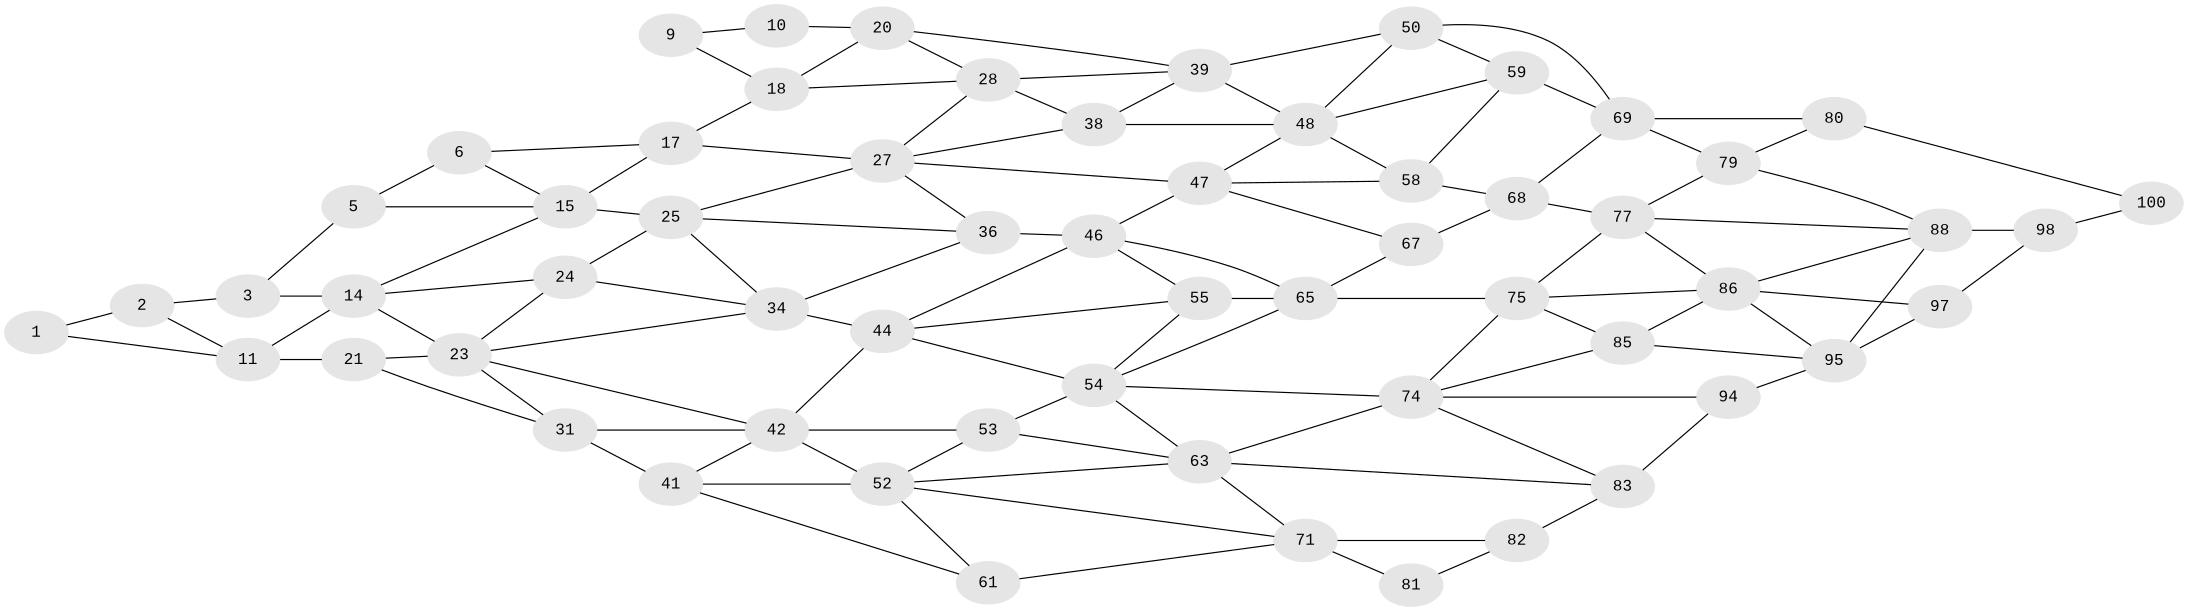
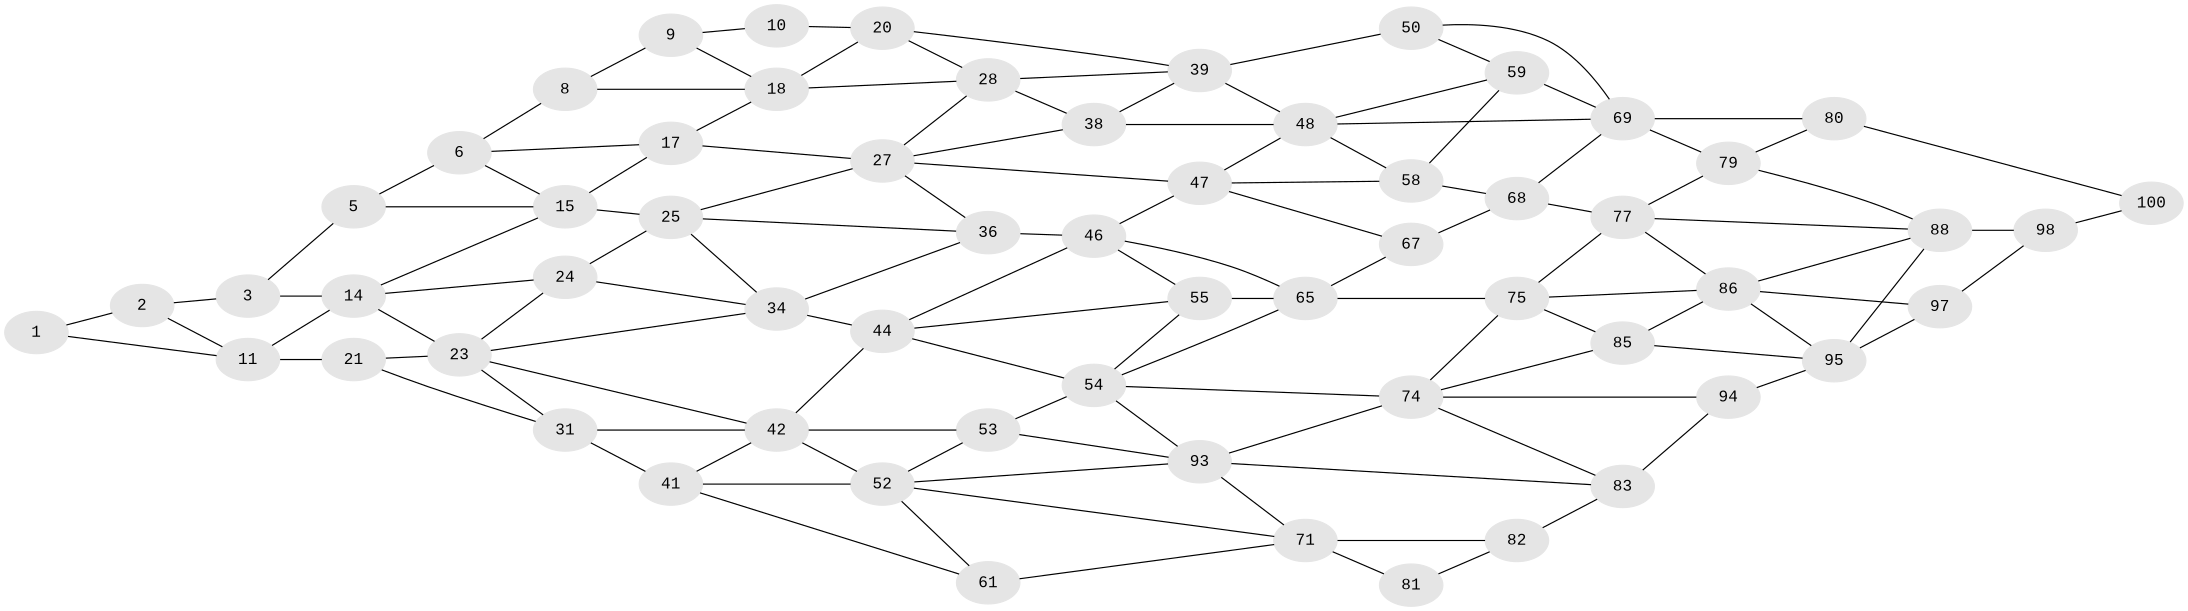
(1358, 76) -> (1458, 122)
none -> (565, 89)
(1200, 462) -> (1200, 462)
